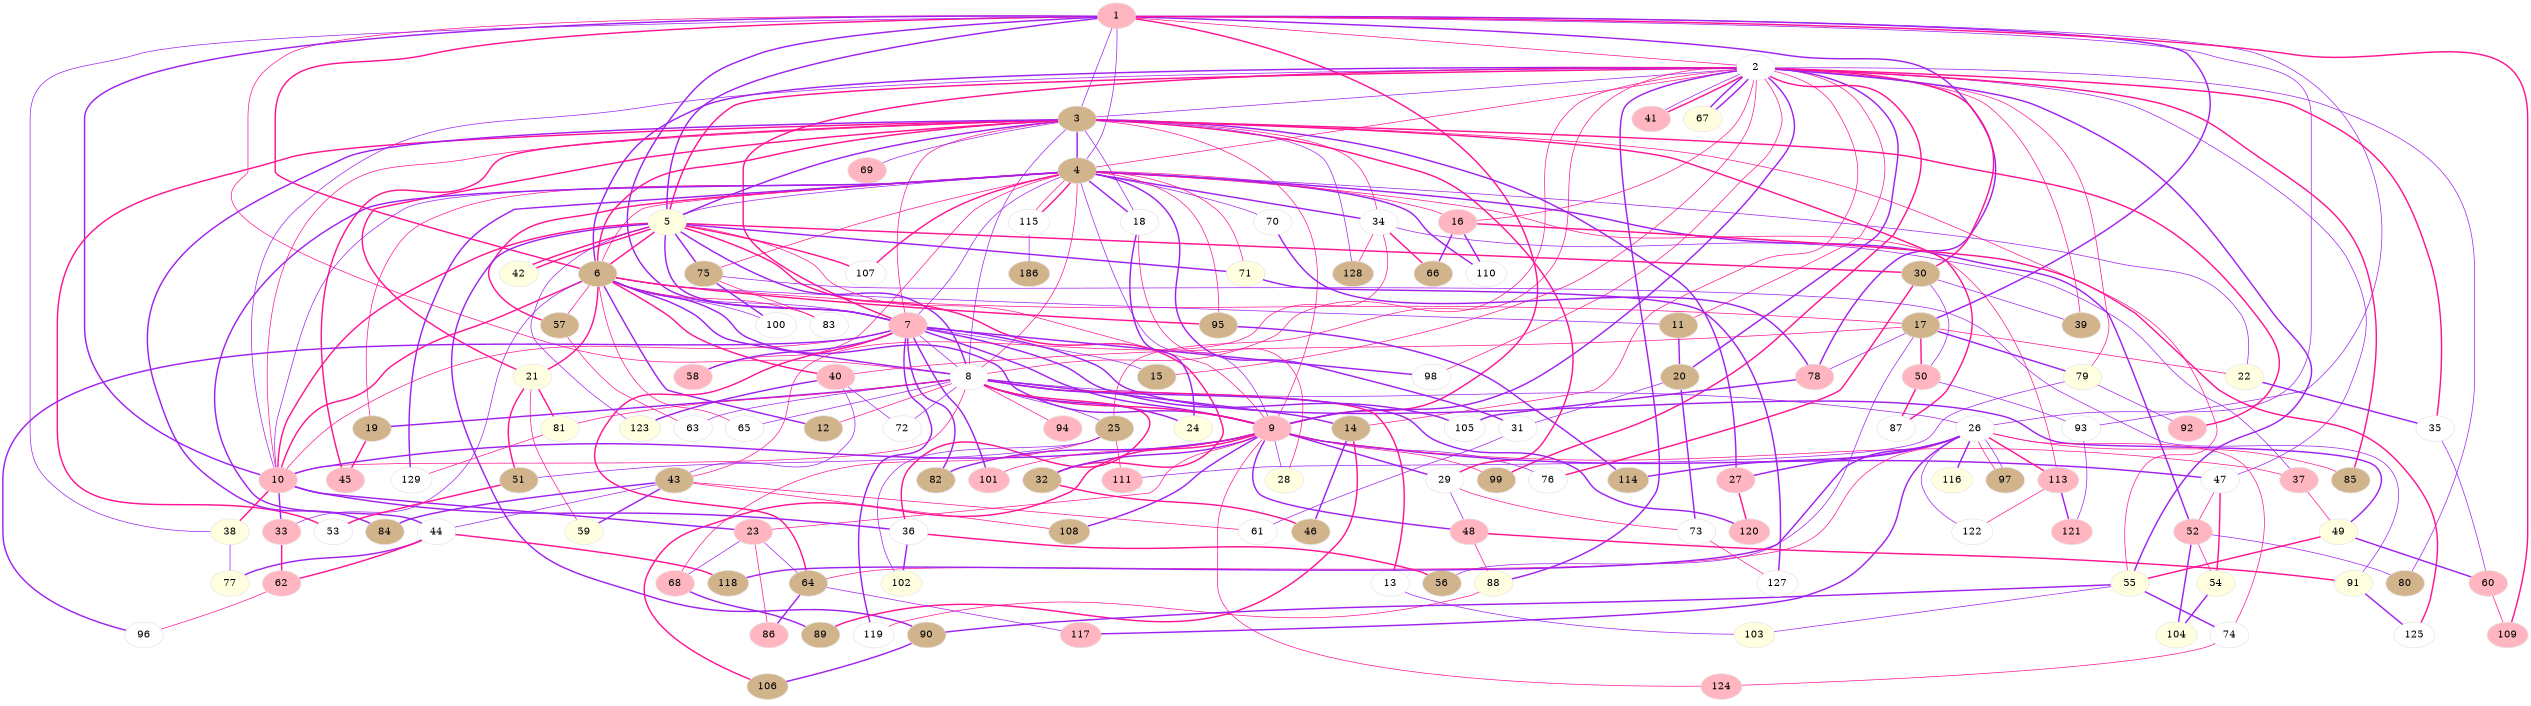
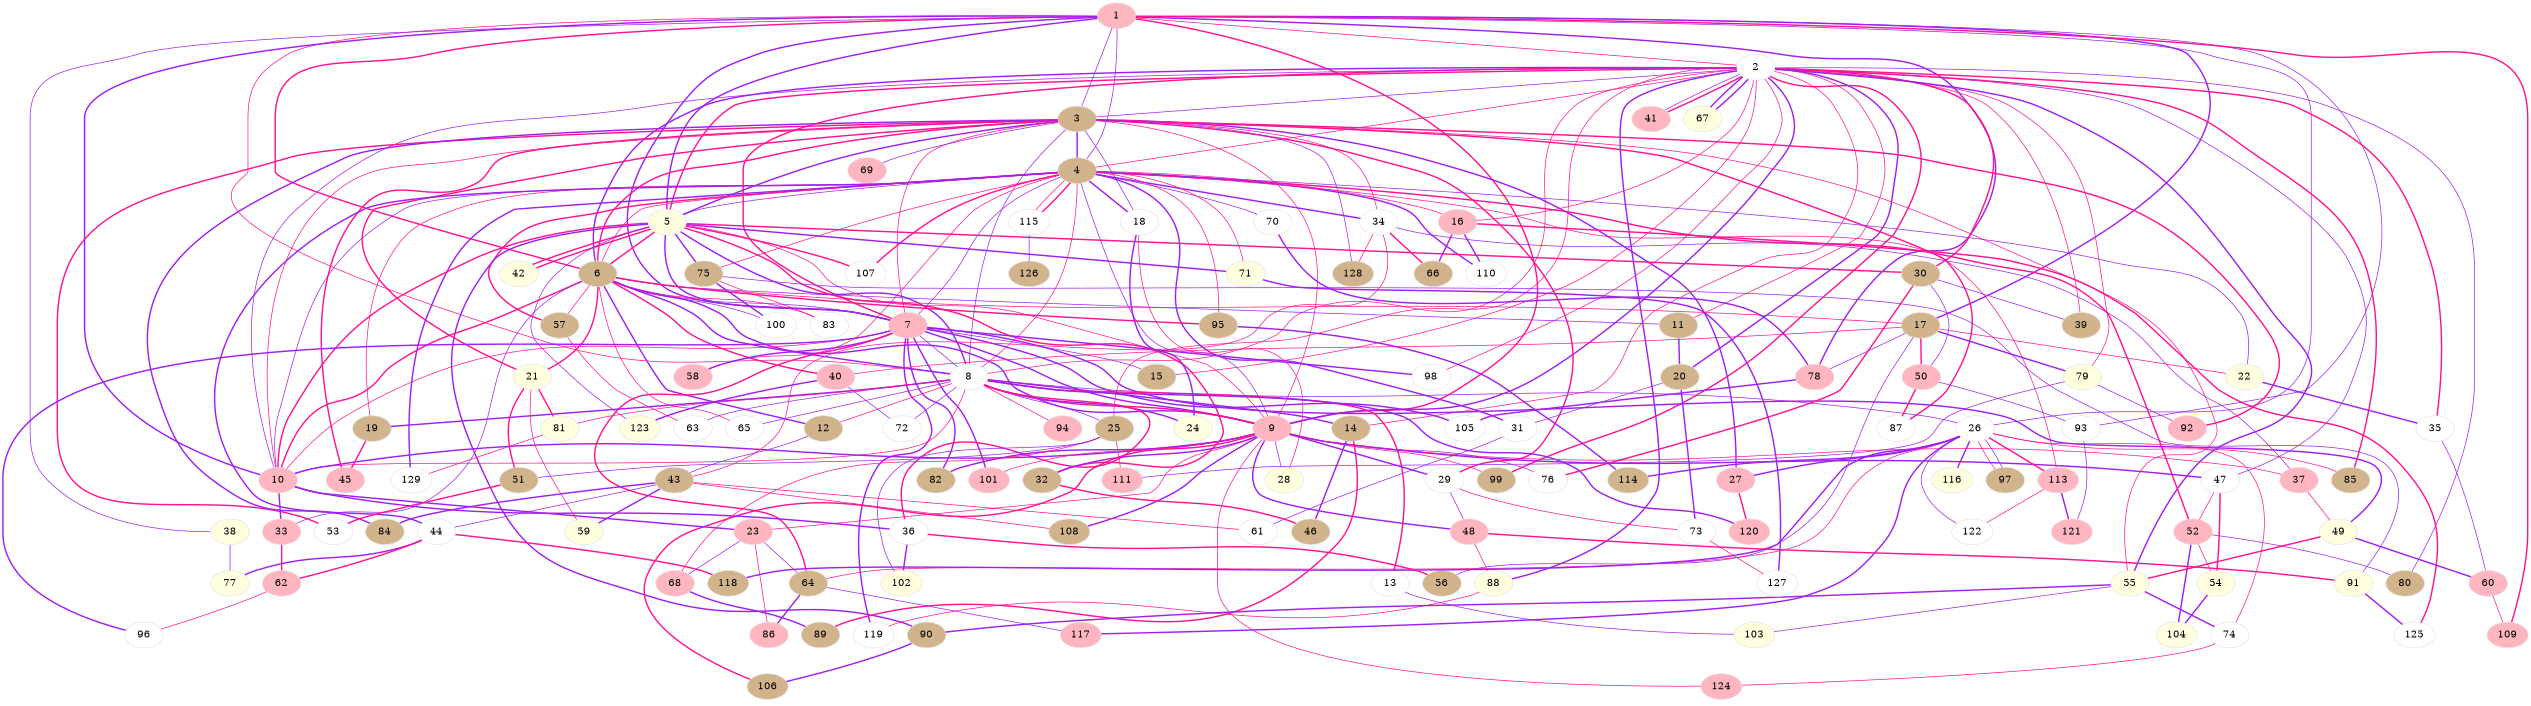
(1595, 217) -> (1595, 217)
(1029, 274) -> (1029, 274)
(801, 467) -> (749, 454)
(248, 512) -> none
